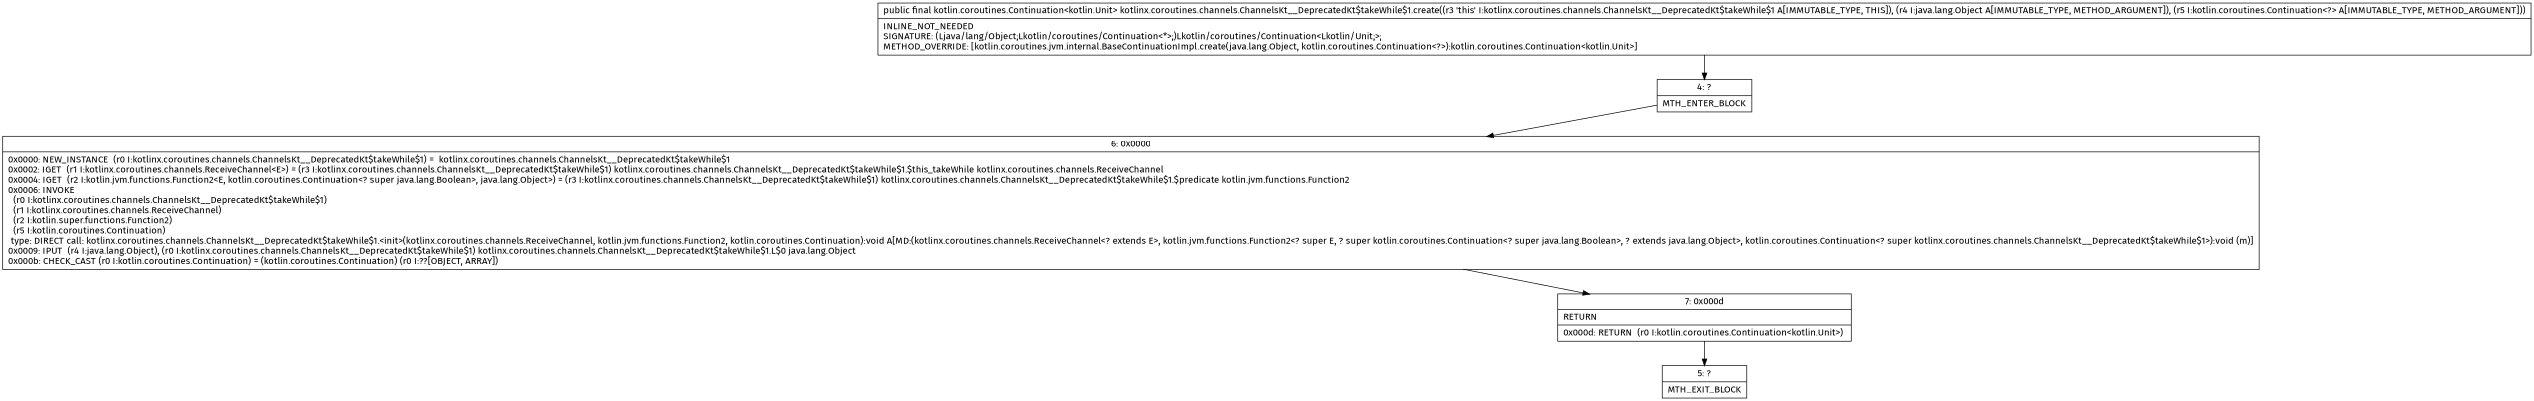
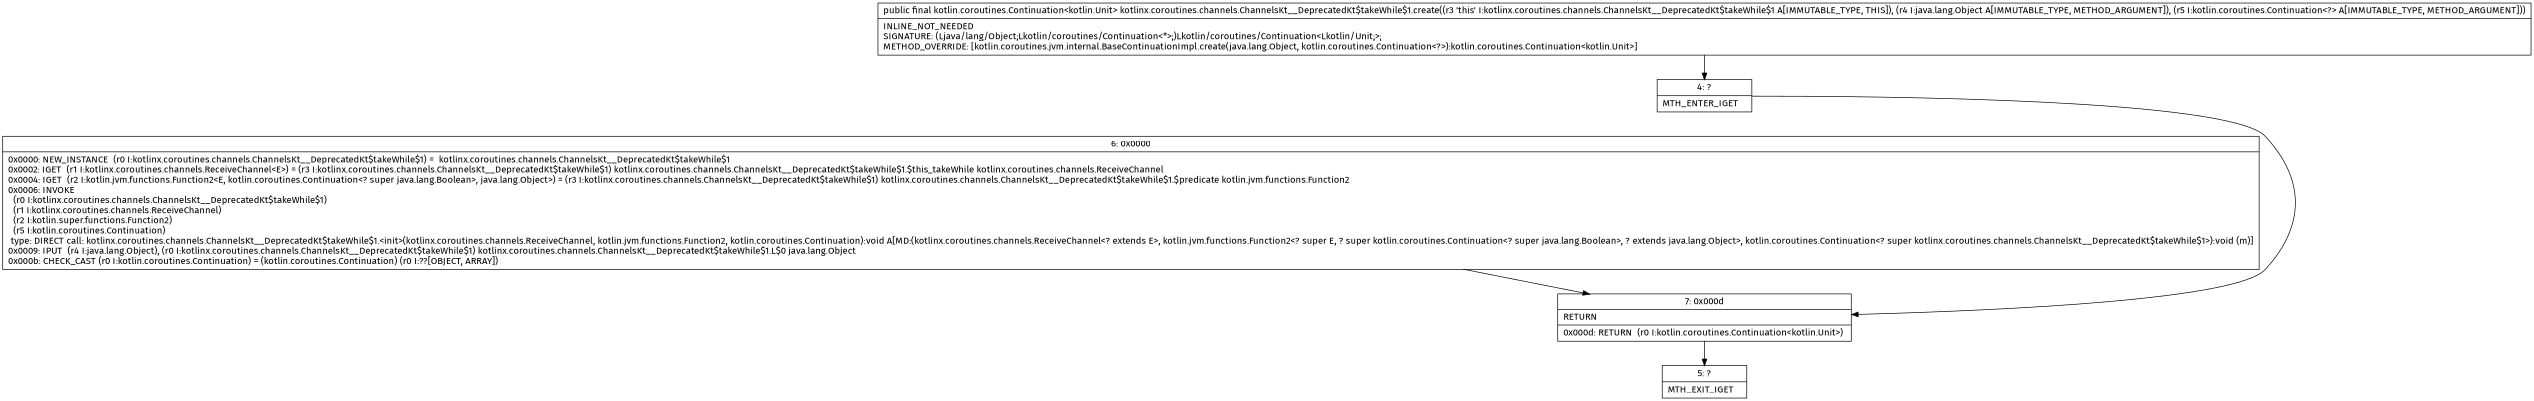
(1704, 103) -> (1700, 103)
(1575, 120) -> (2279, 153)
(1704, 390) -> (1701, 390)
